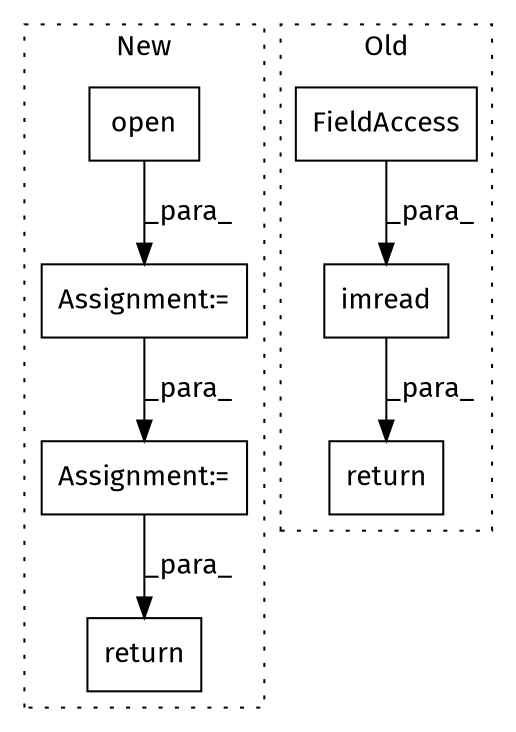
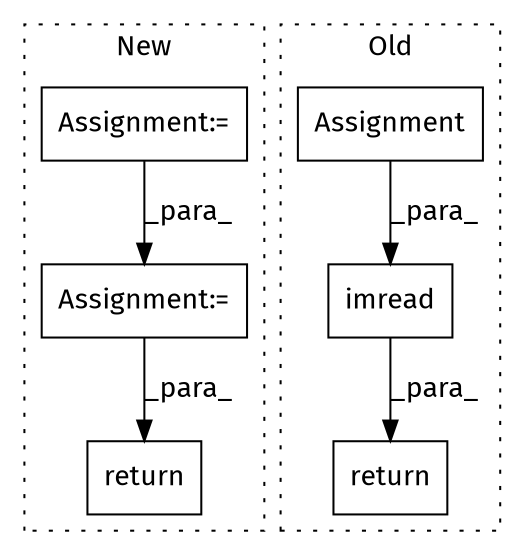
(144, 124) -> none
(386, 124) -> (390, 124)
